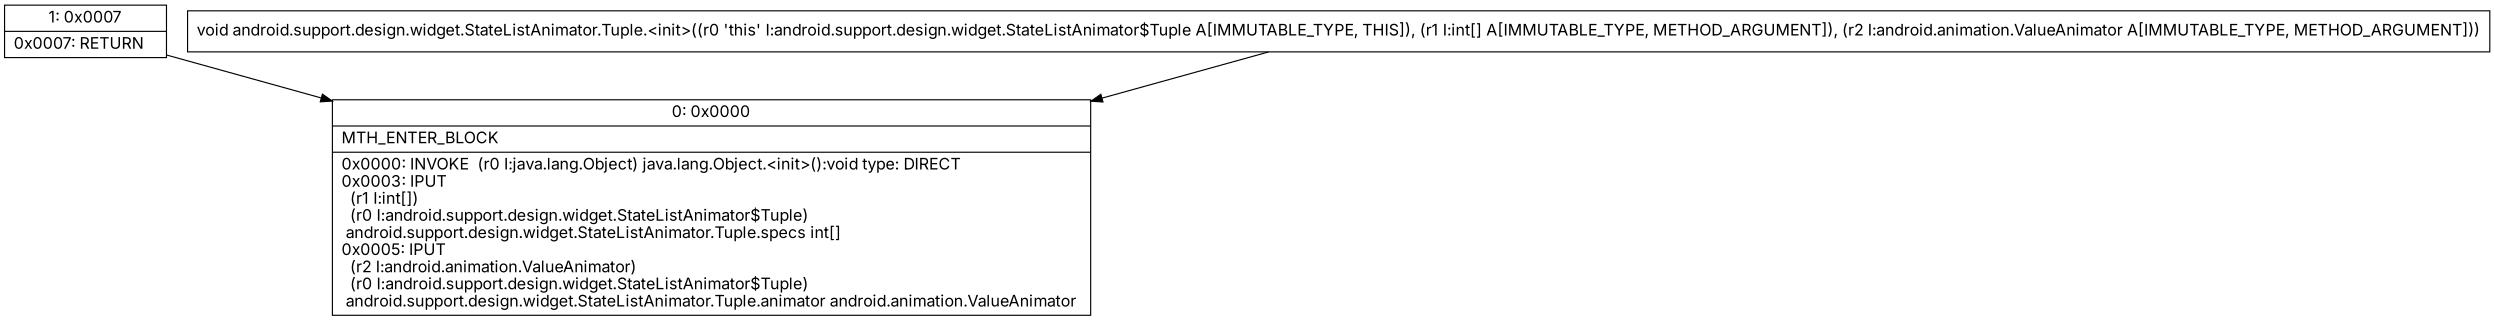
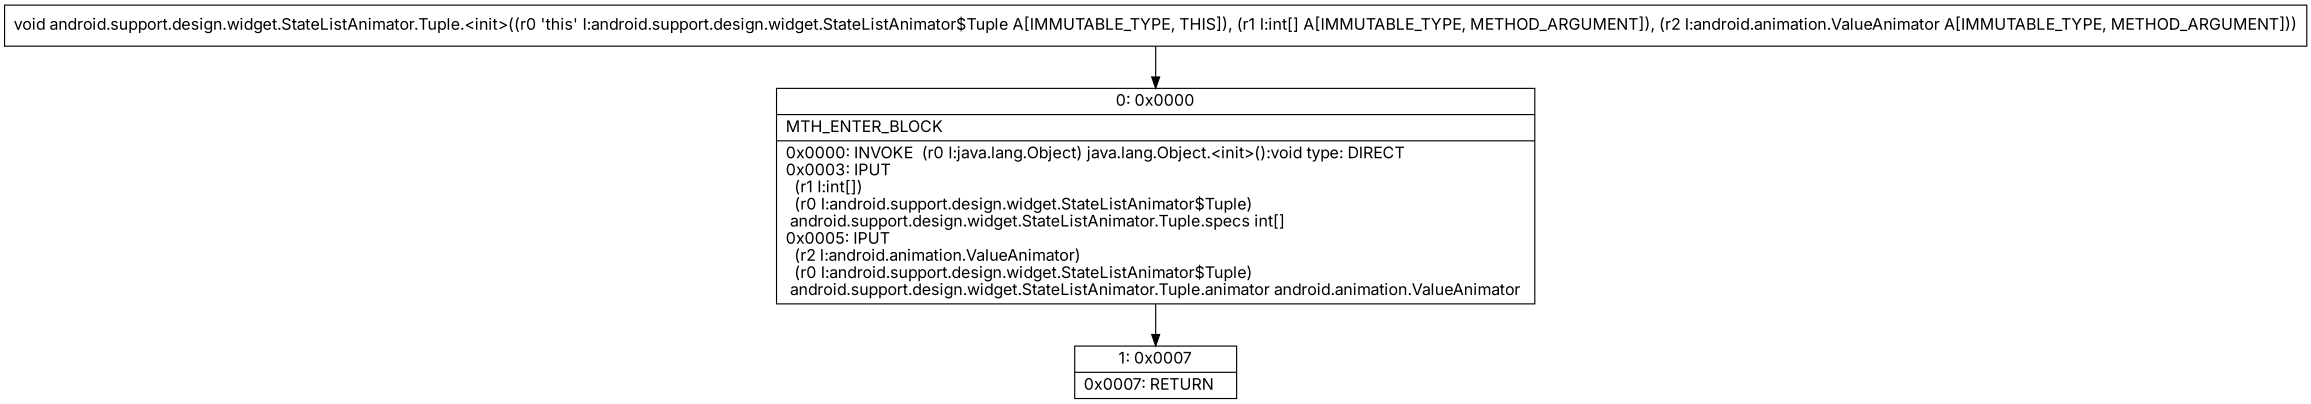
(244, 76) -> (1156, 319)
